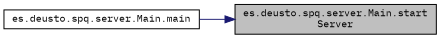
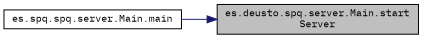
(102, 19) -> (93, 19)
